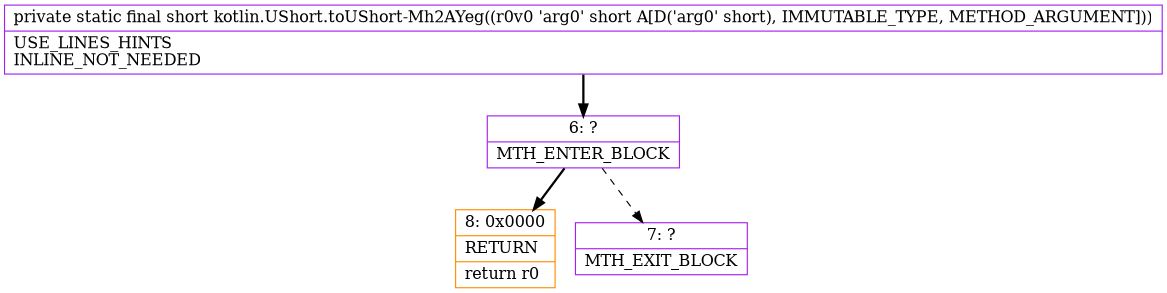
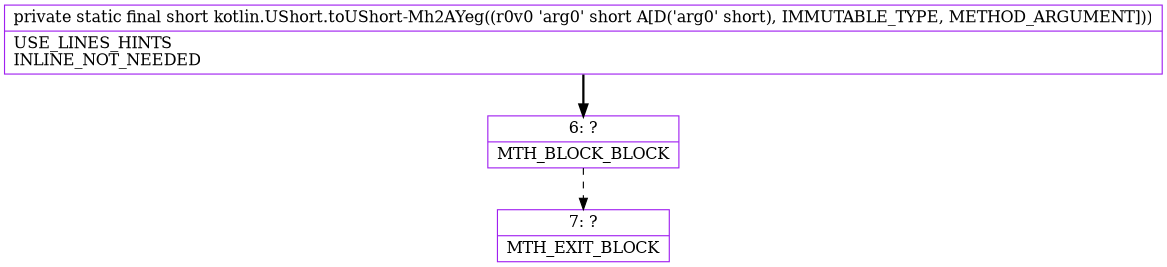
(583, 154) -> (583, 154)
(505, 249) -> none
